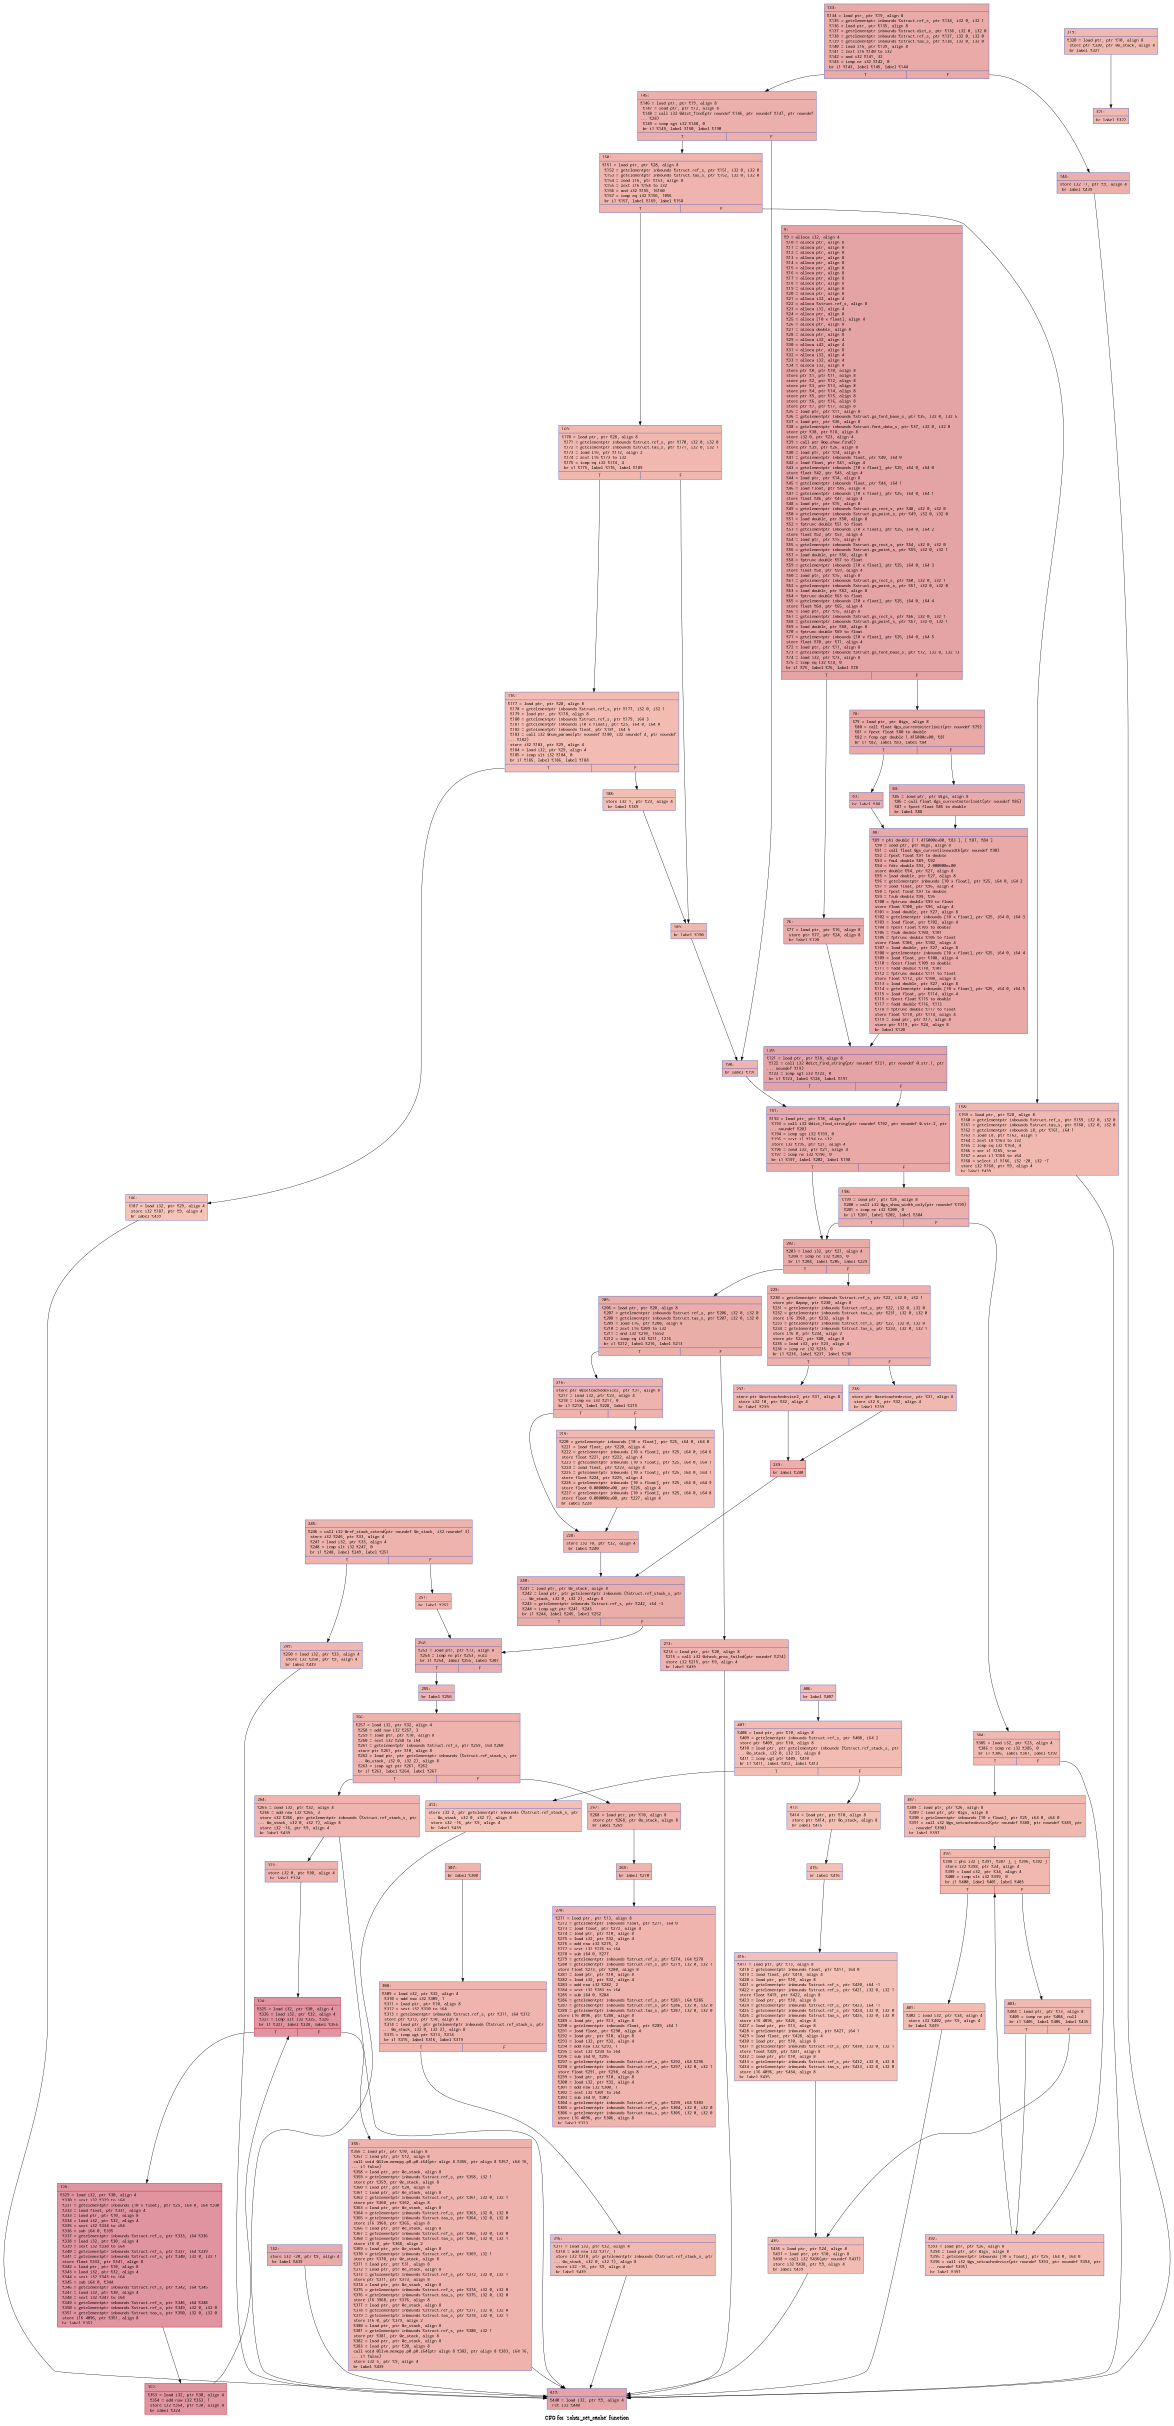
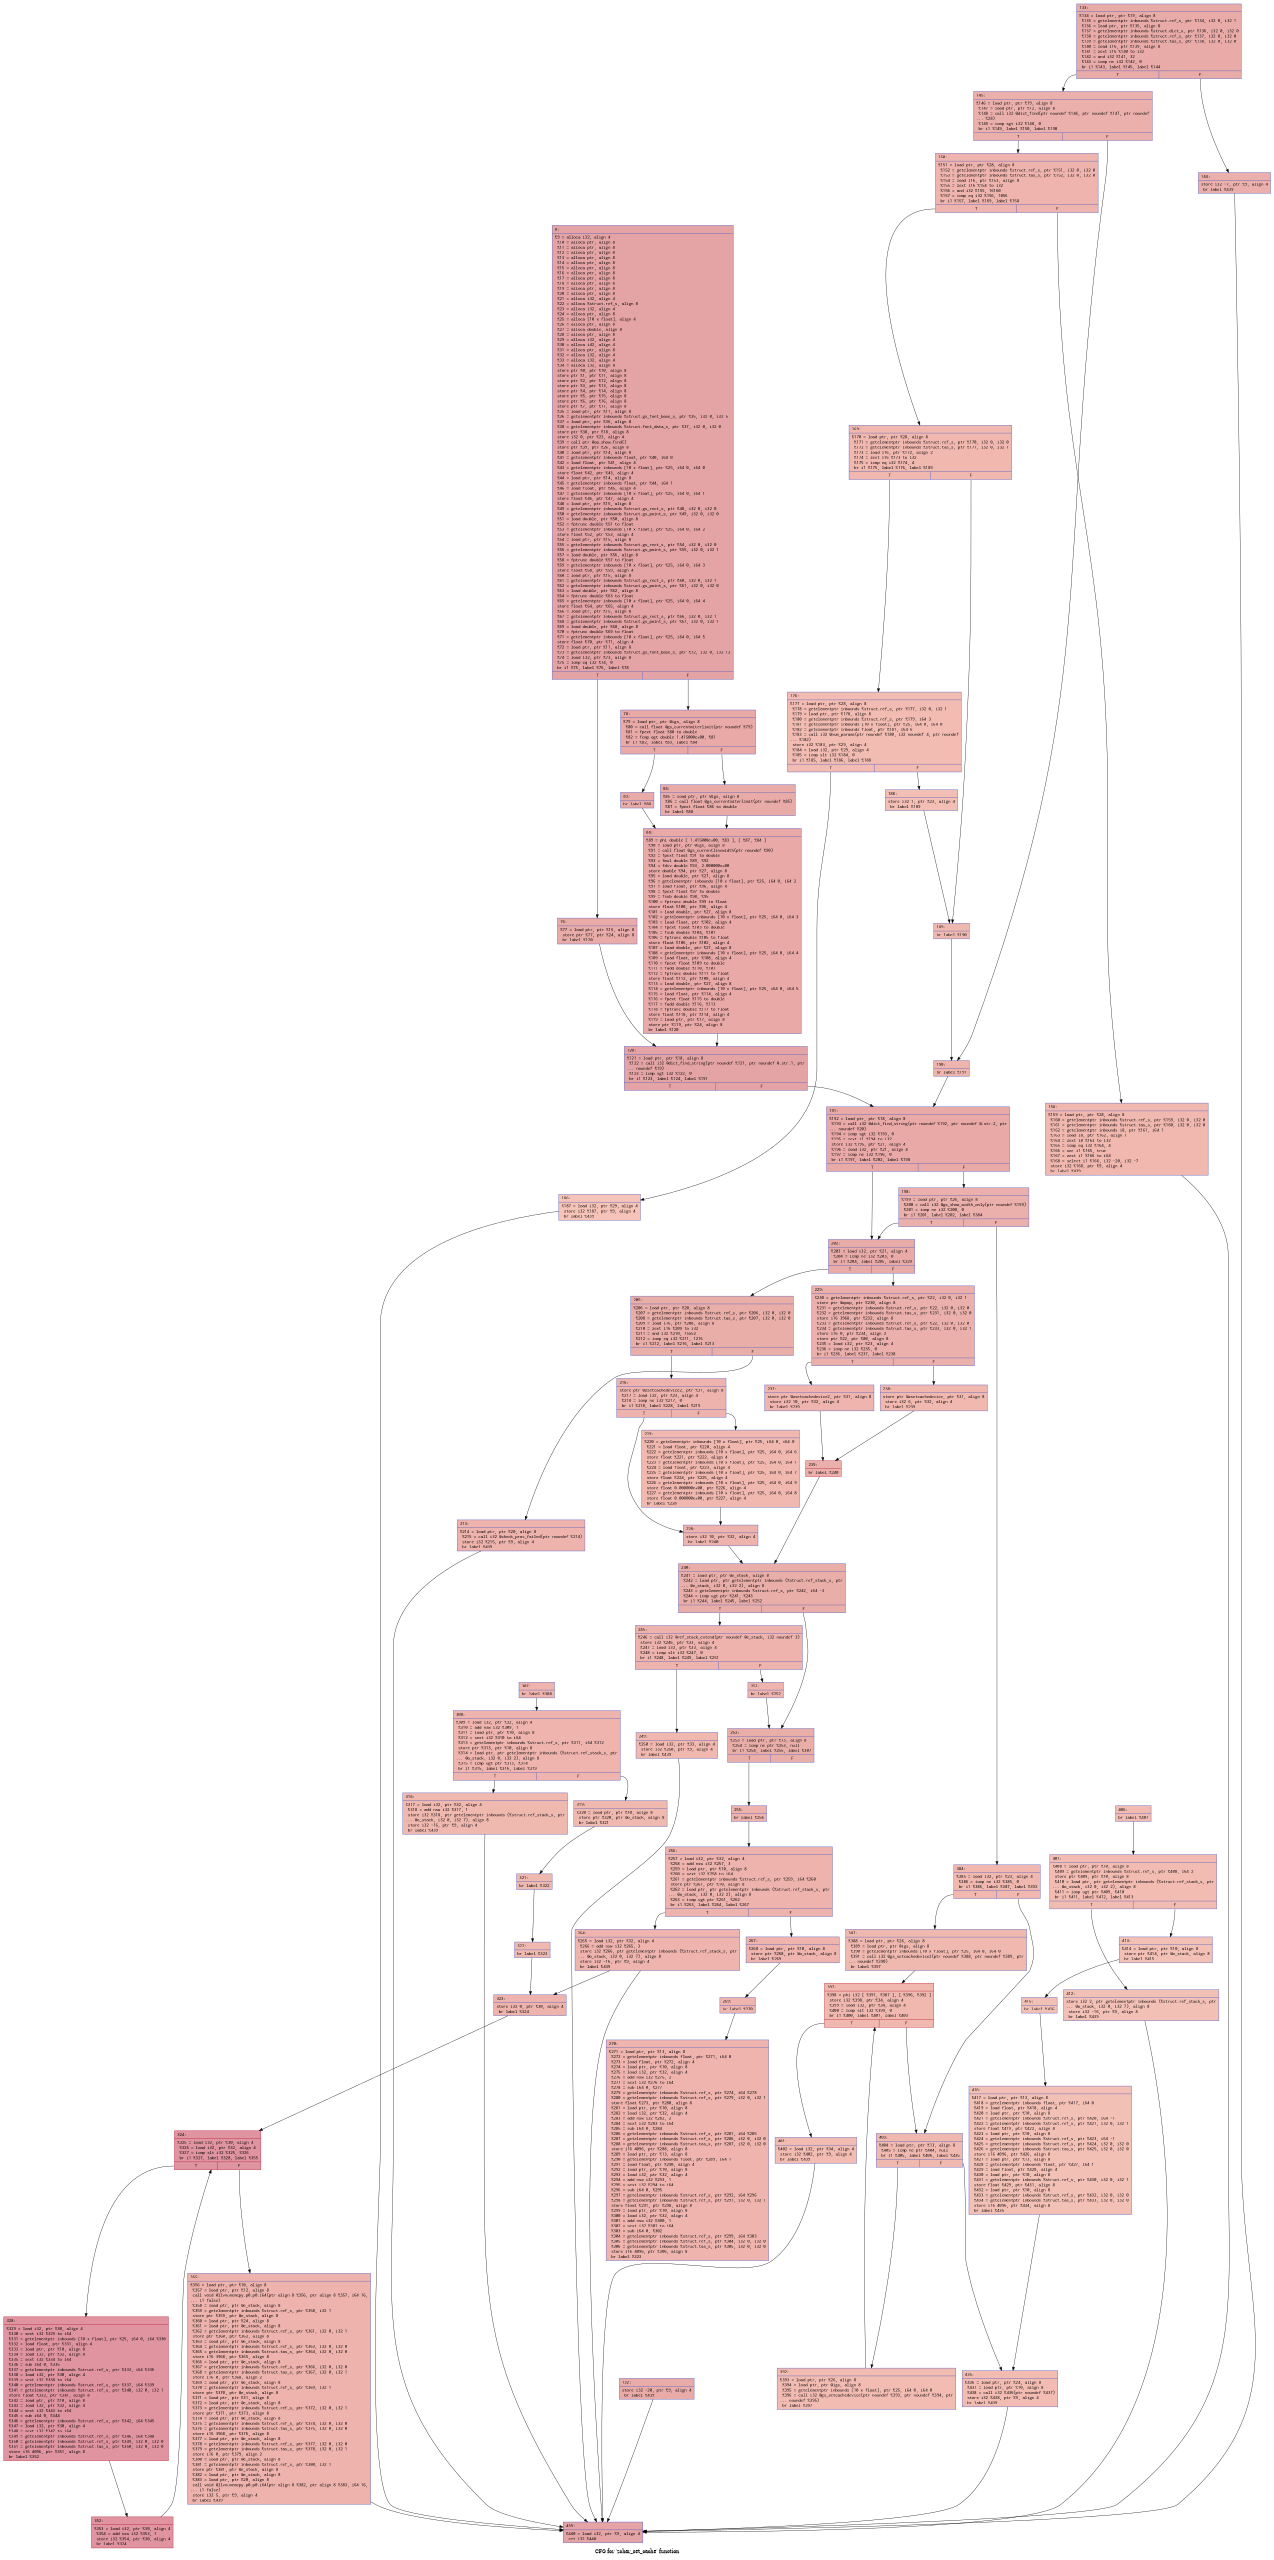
none -> (720, 1617)
none -> (628, 1785)
none -> (532, 1950)
(1103, 1997) -> (990, 2014)
